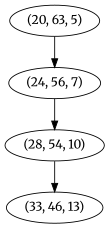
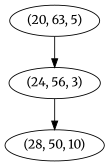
(55, 83) -> (55, 83)
(55, 145) -> (55, 145)
(55, 208) -> none
